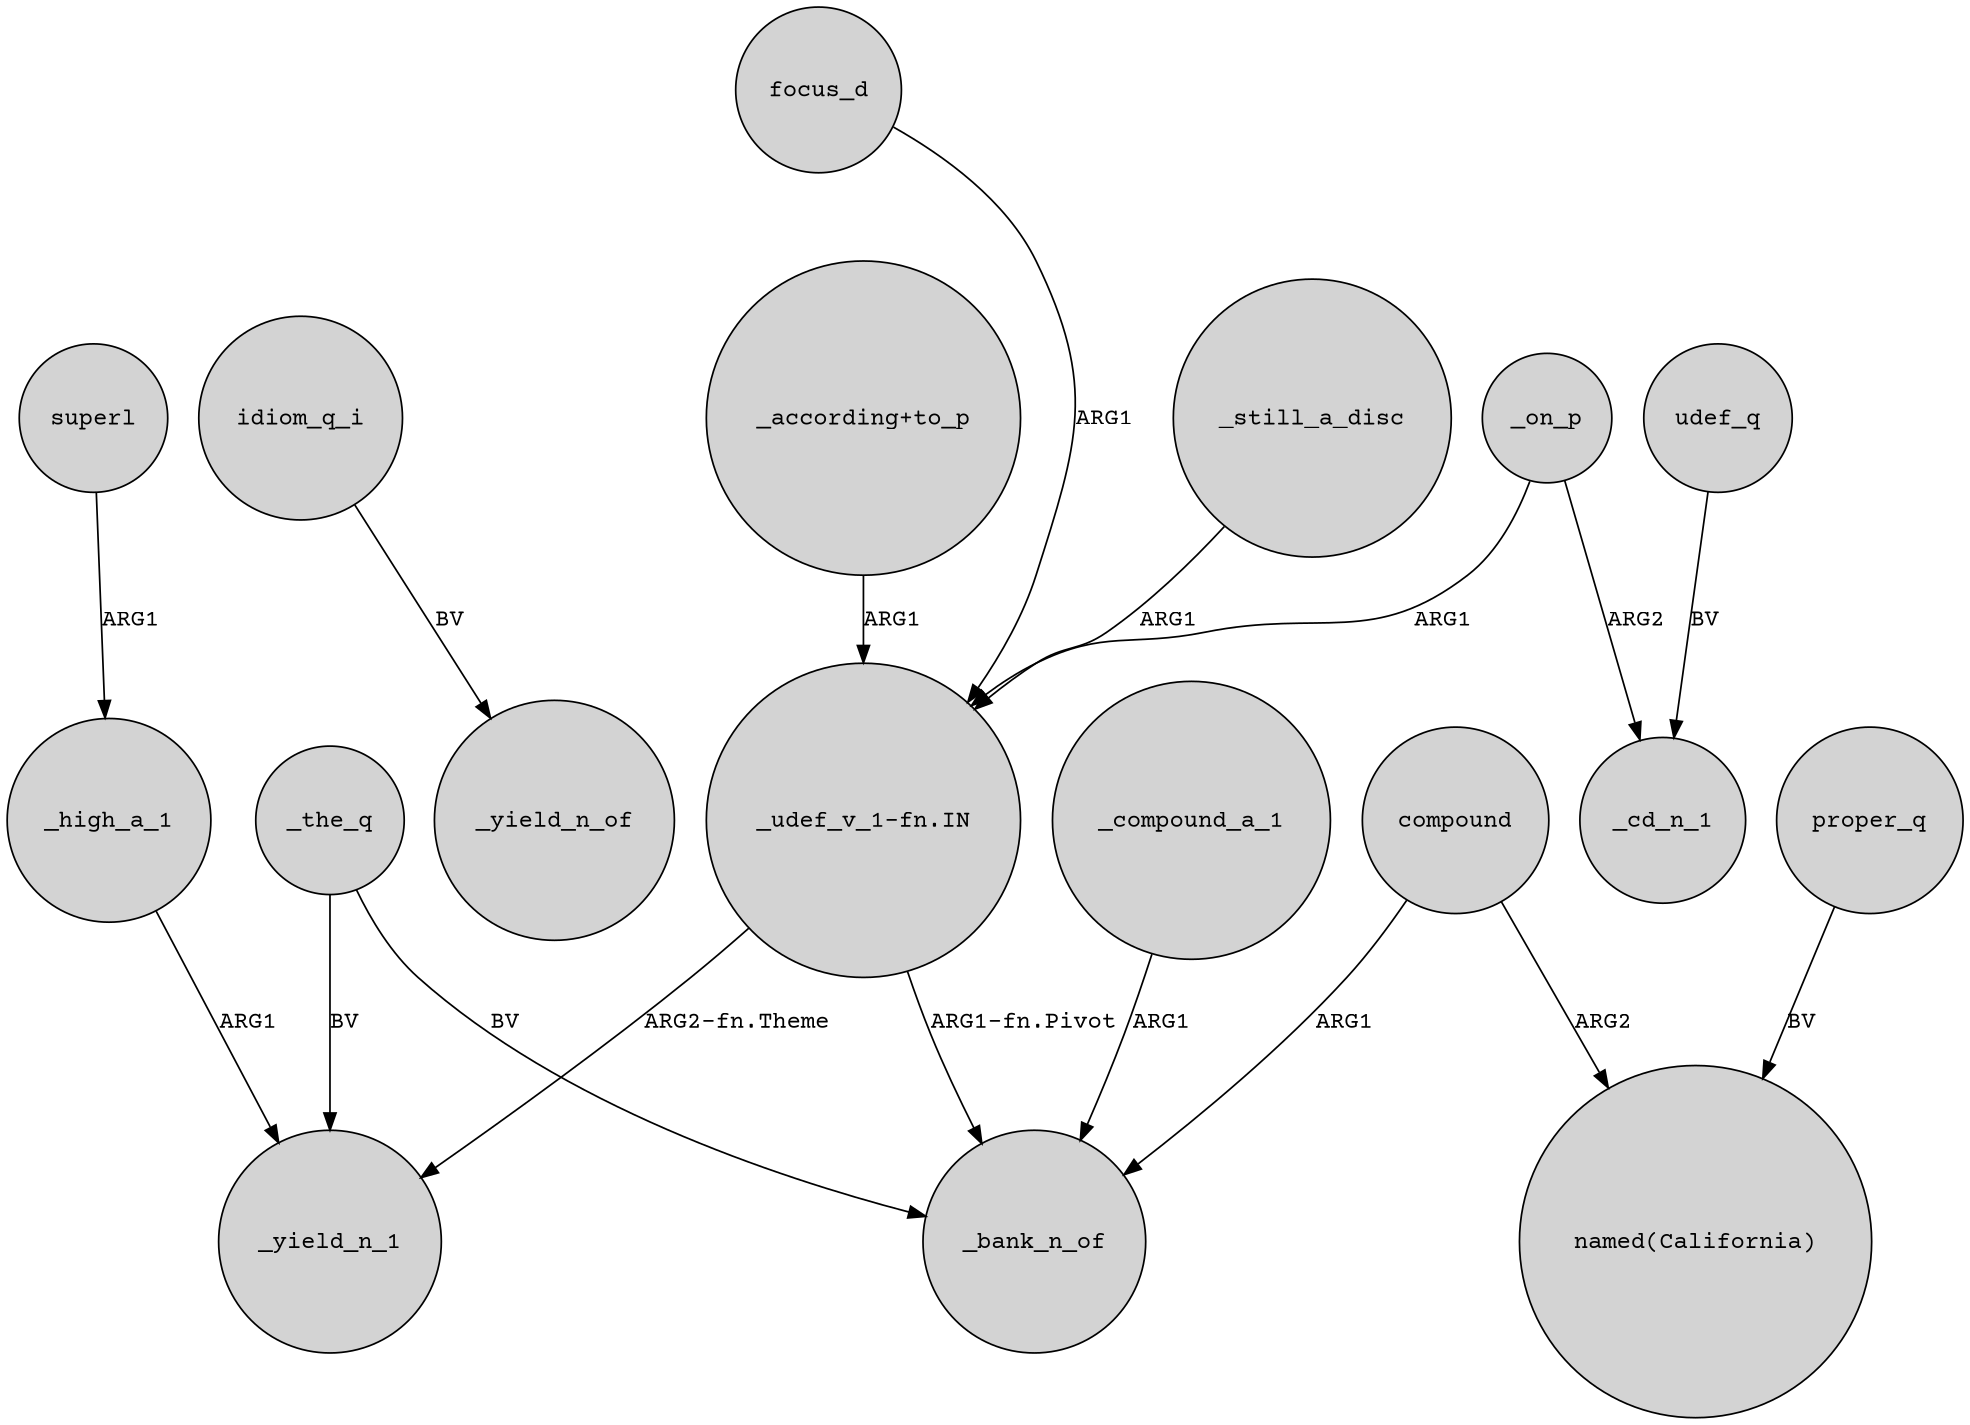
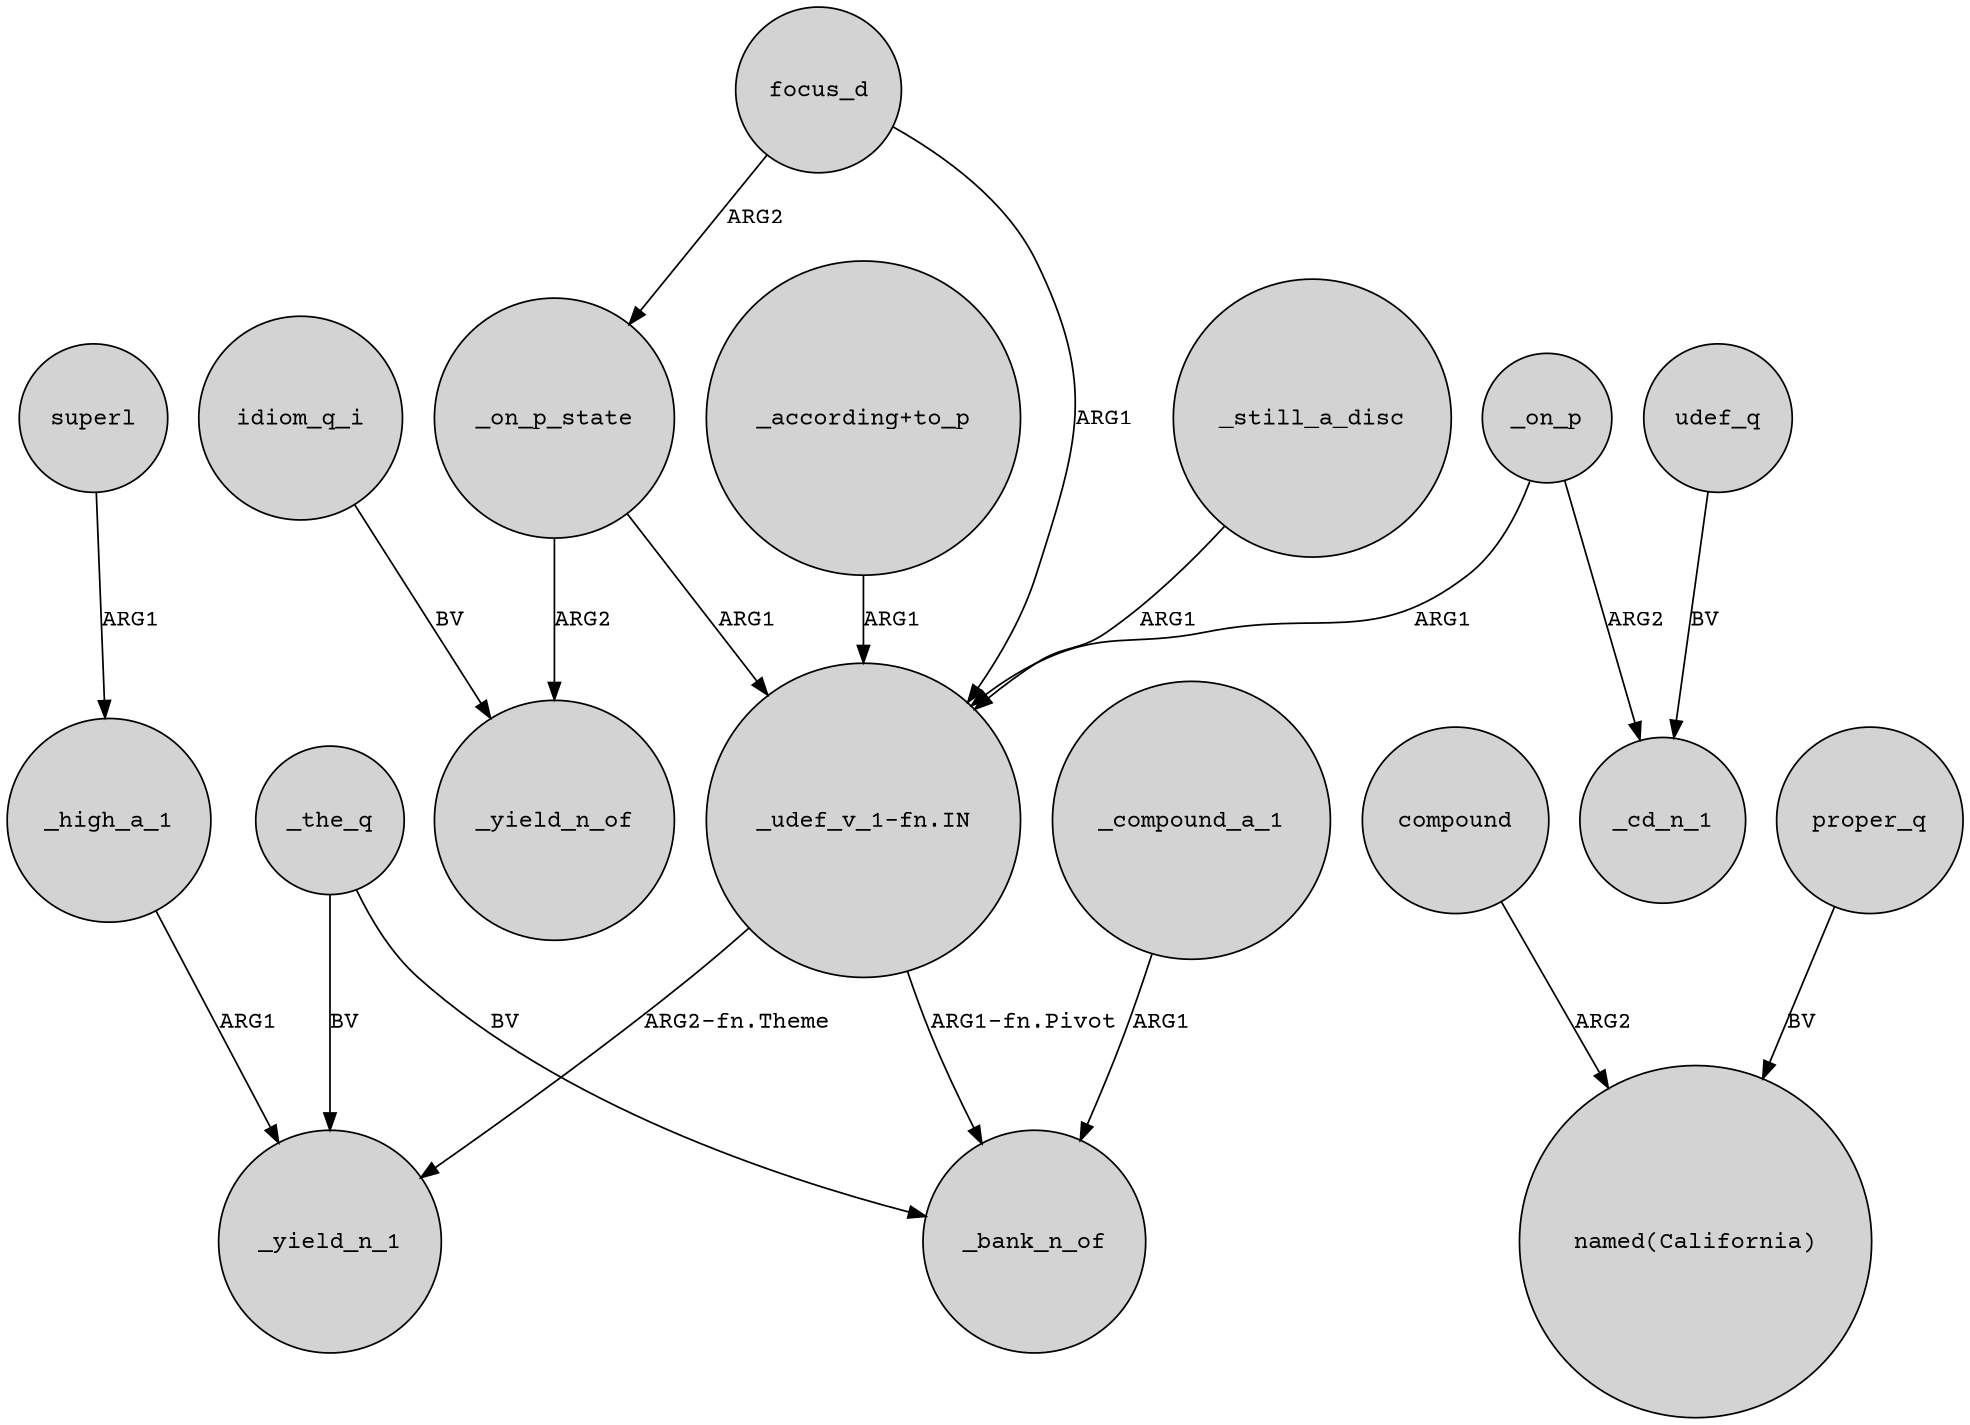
none -> (554, 418)
(1282, 1042) -> none
